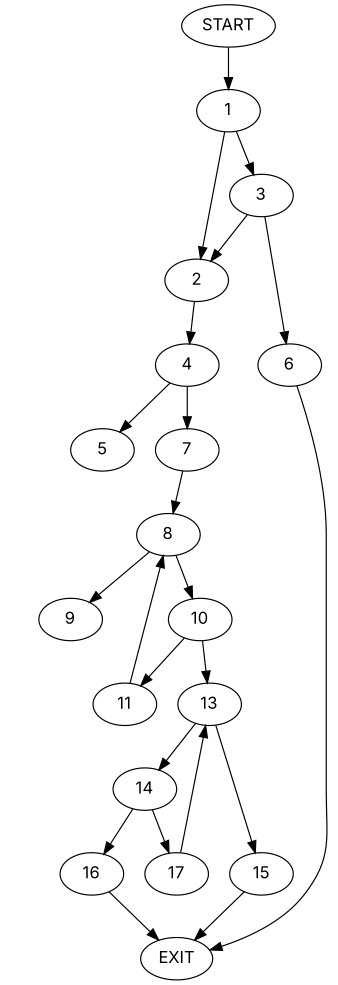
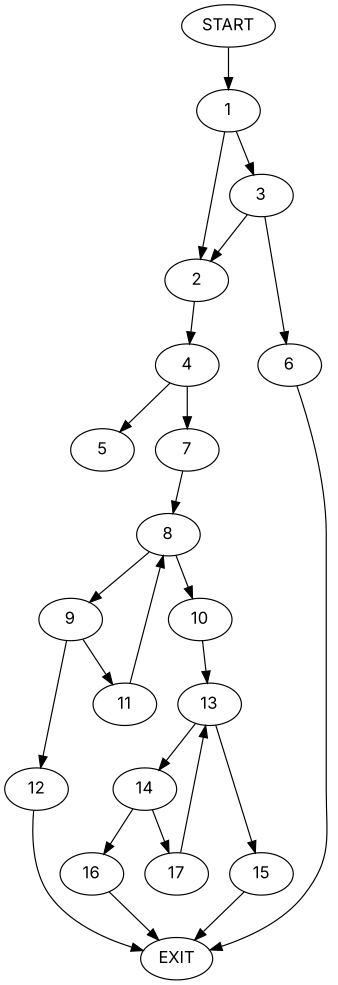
(167, 658) -> (94, 657)
none -> (37, 789)
